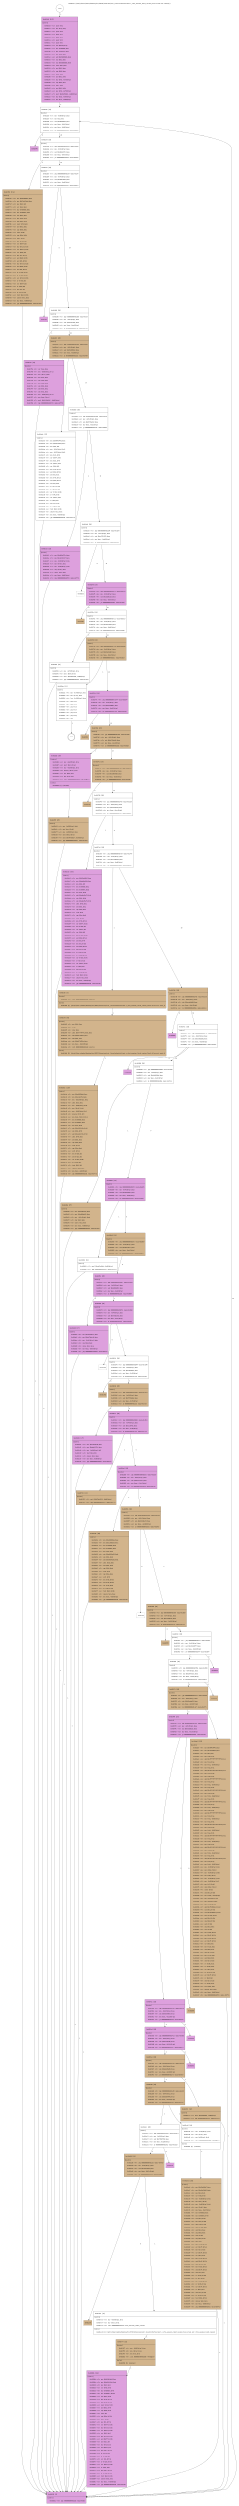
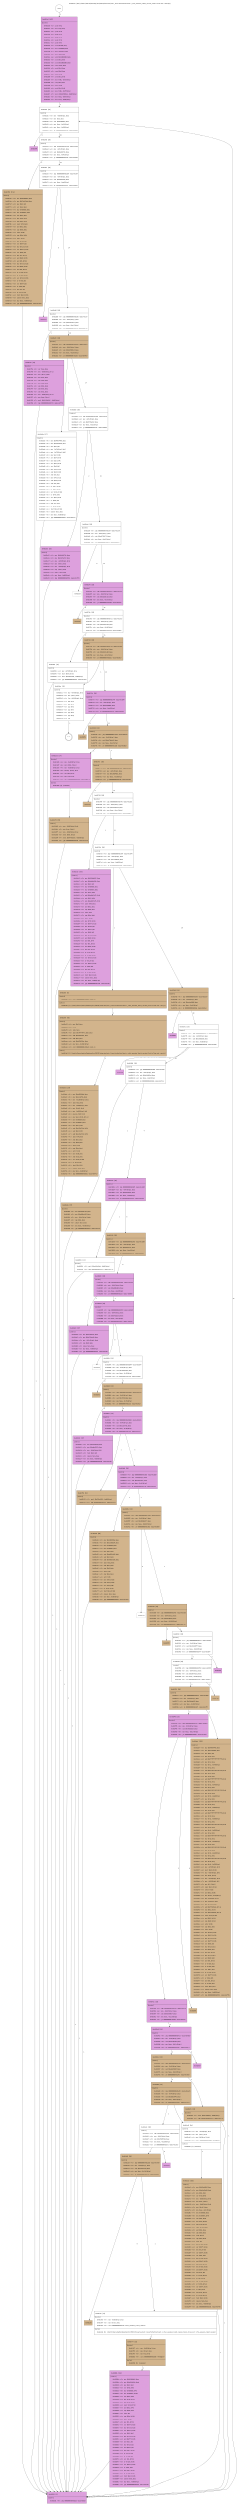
(191, 2038) -> none
